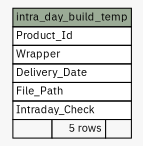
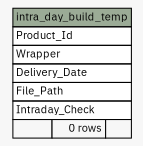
(86, 128) -> (86, 128)
